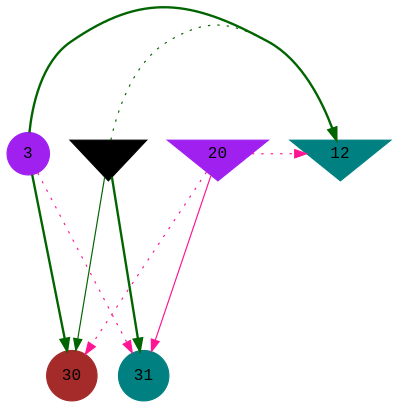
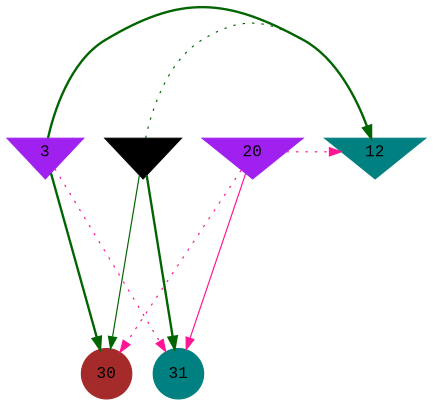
(28, 154) -> (45, 152)
